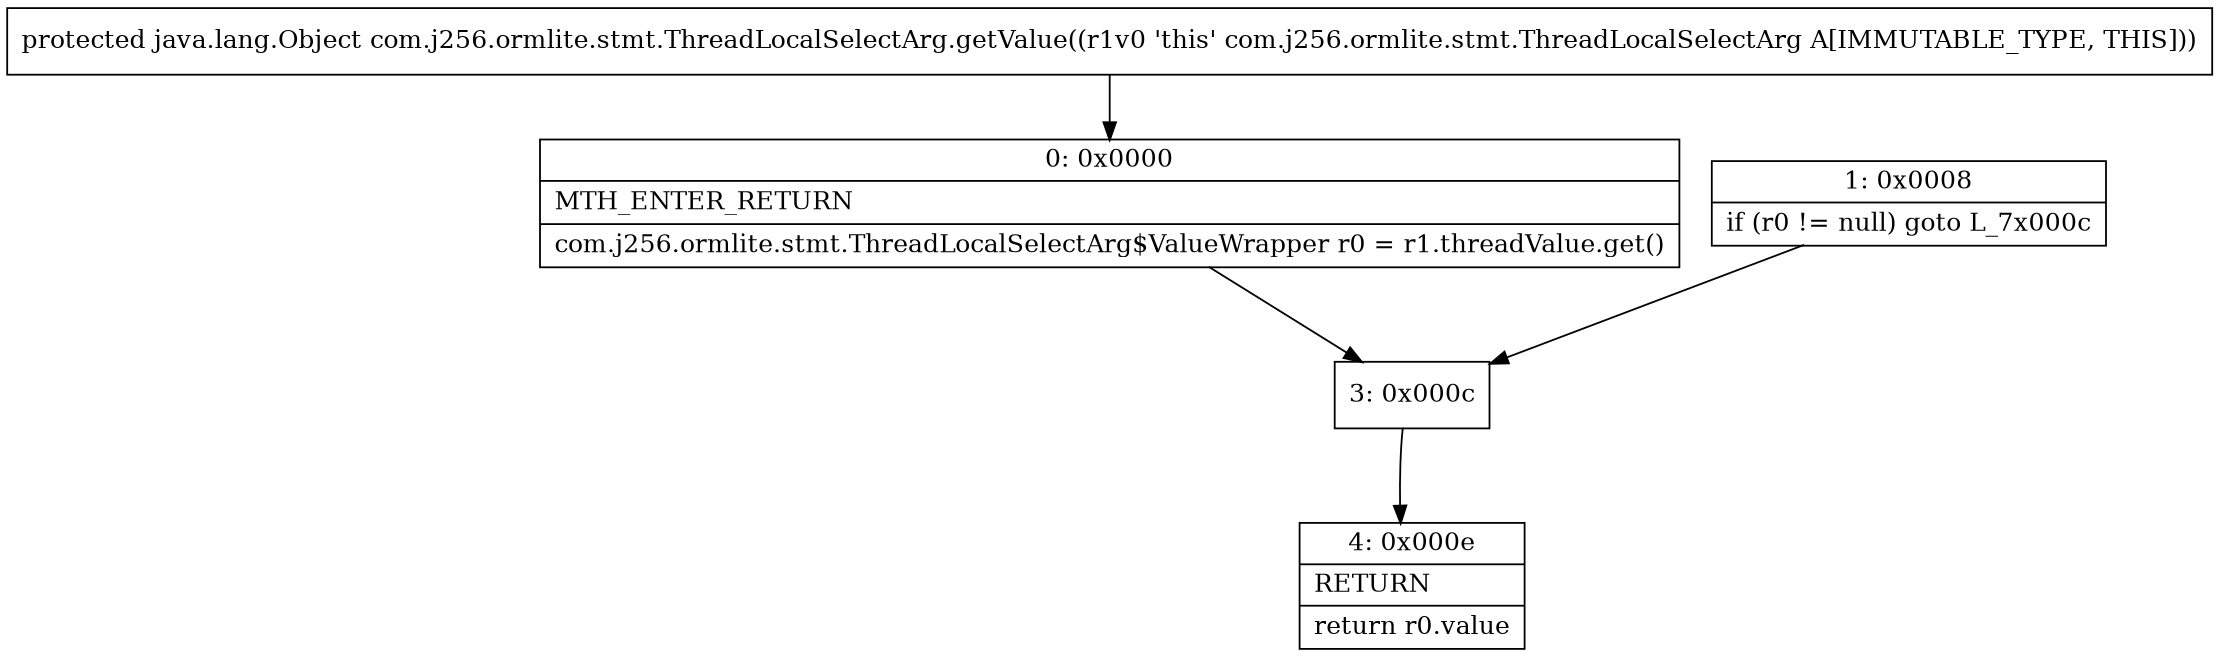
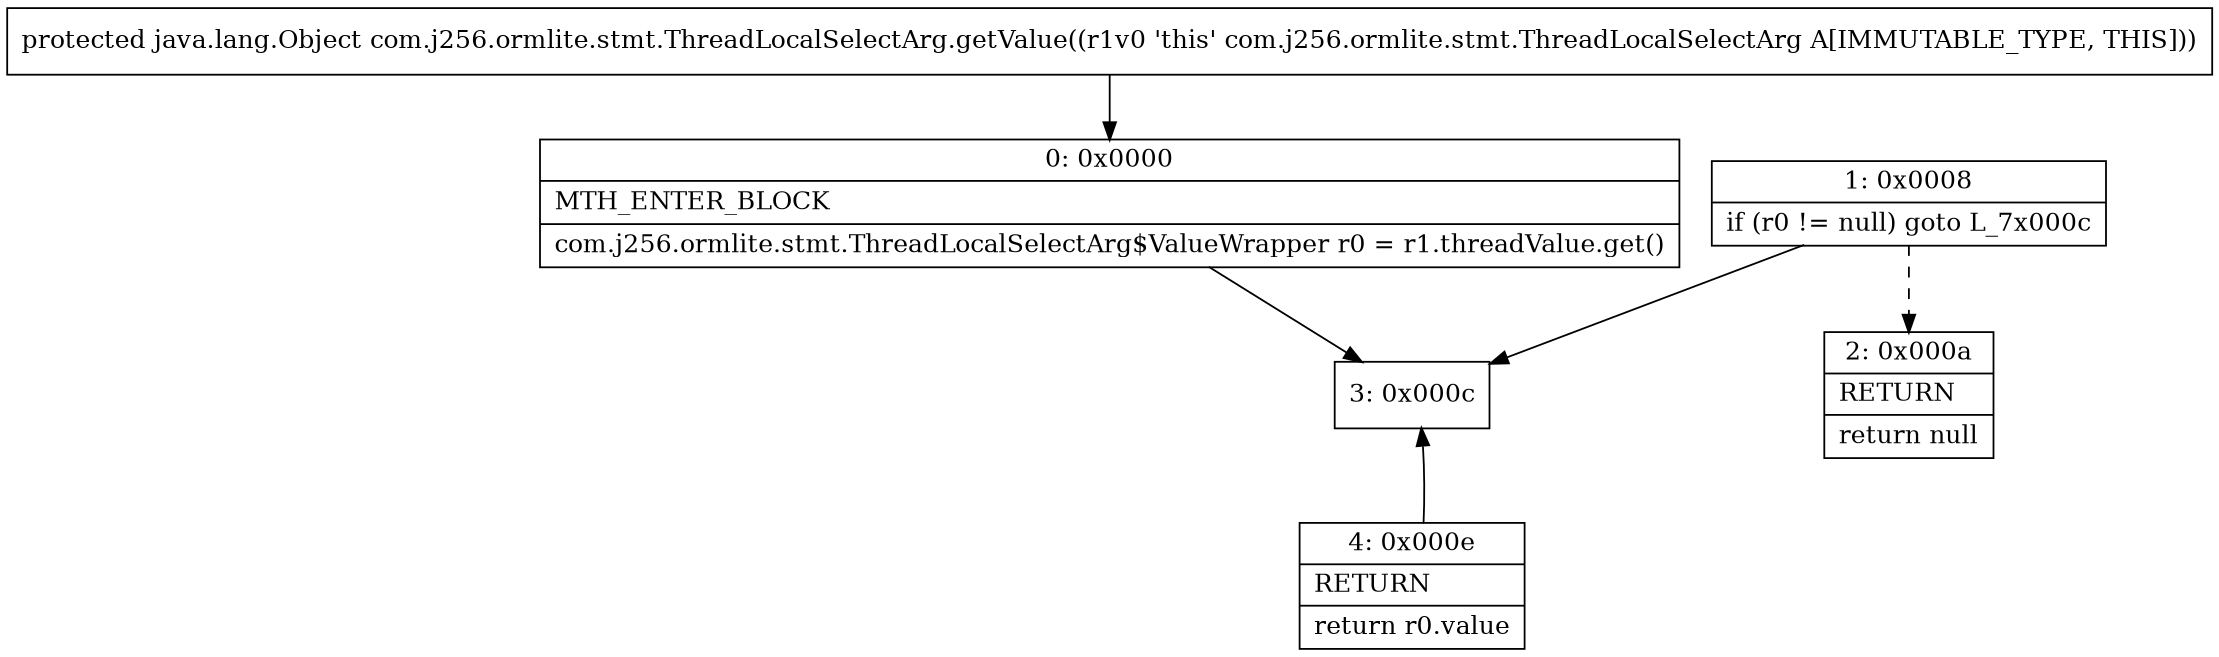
(704, 202) -> (693, 202)
none -> (1909, 395)
(1400, 466) -> (1424, 485)
